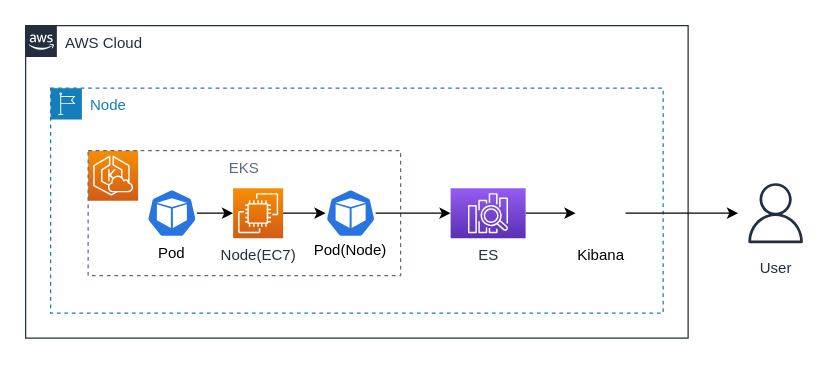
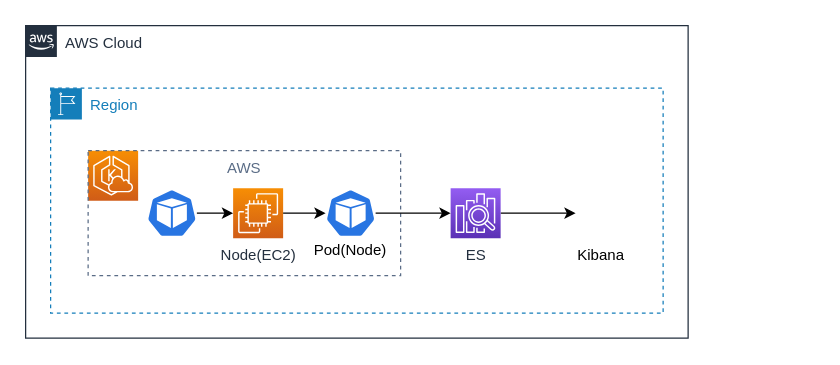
(107, 106) -> (114, 106)
(244, 168) -> (244, 168)
(488, 213) -> (476, 213)
(678, 213) -> none
(776, 213) -> none
(172, 253) -> none
(259, 256) -> (259, 256)
